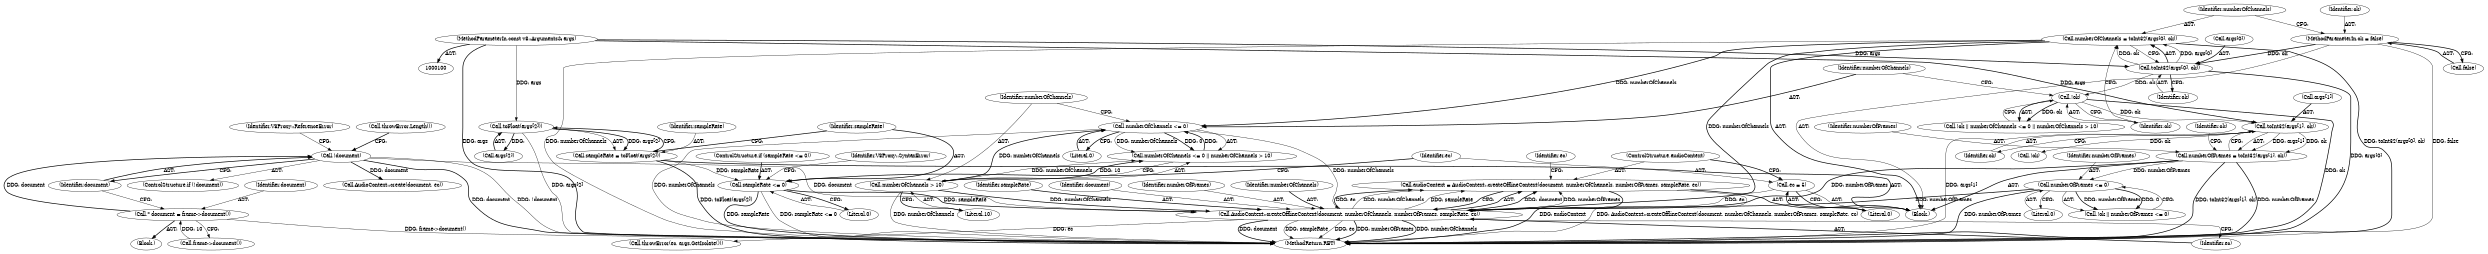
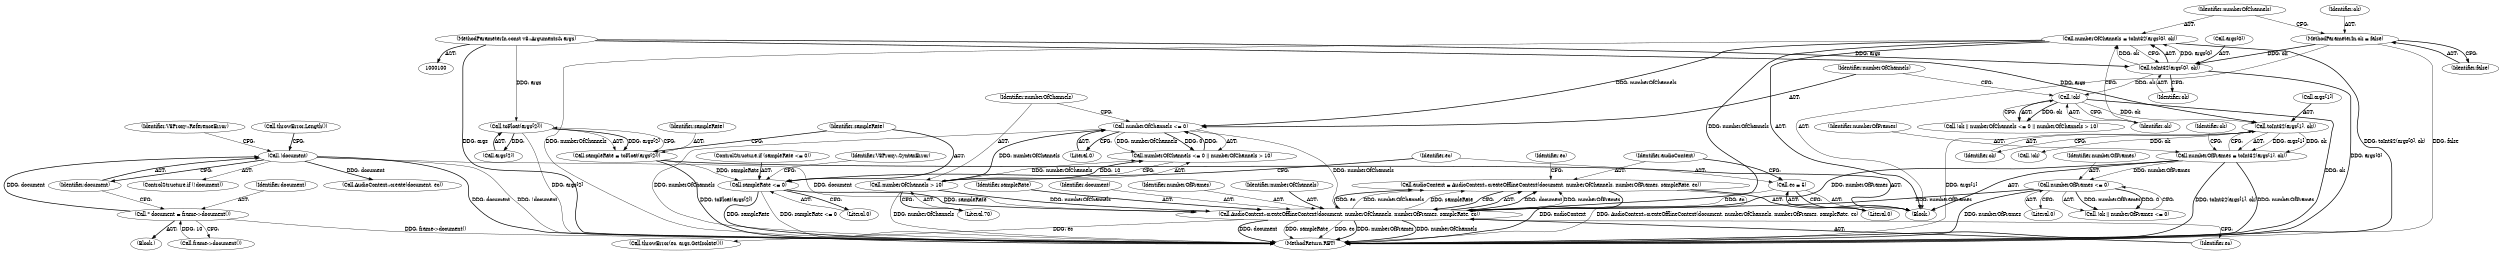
(2463, 69) -> (2470, 69)
(619, 131) -> (619, 131)
(1665, 156) -> (1665, 156)
(978, 215) -> (978, 215)
